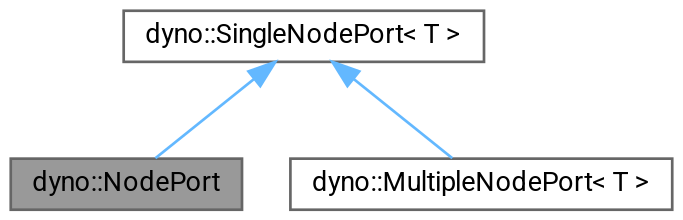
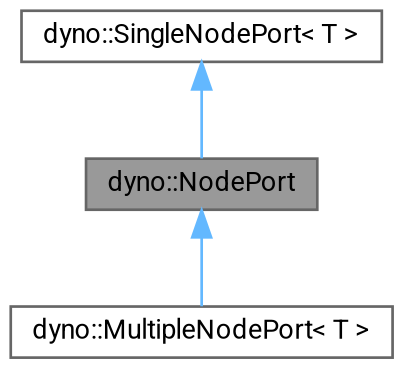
(403, 119) -> (202, 272)
